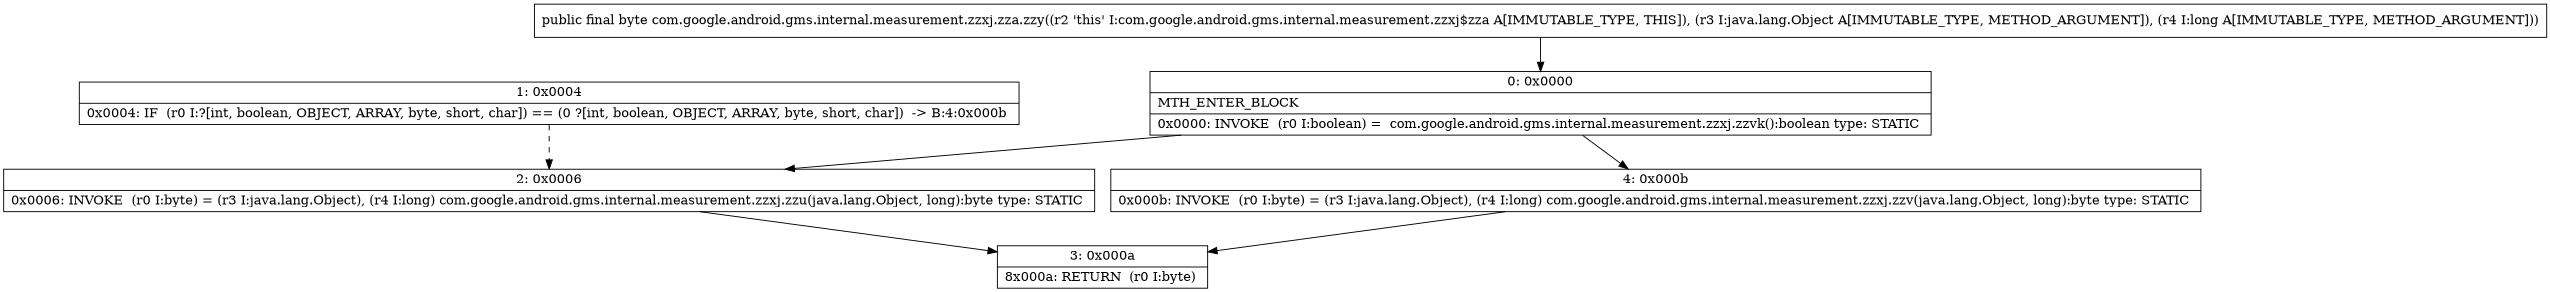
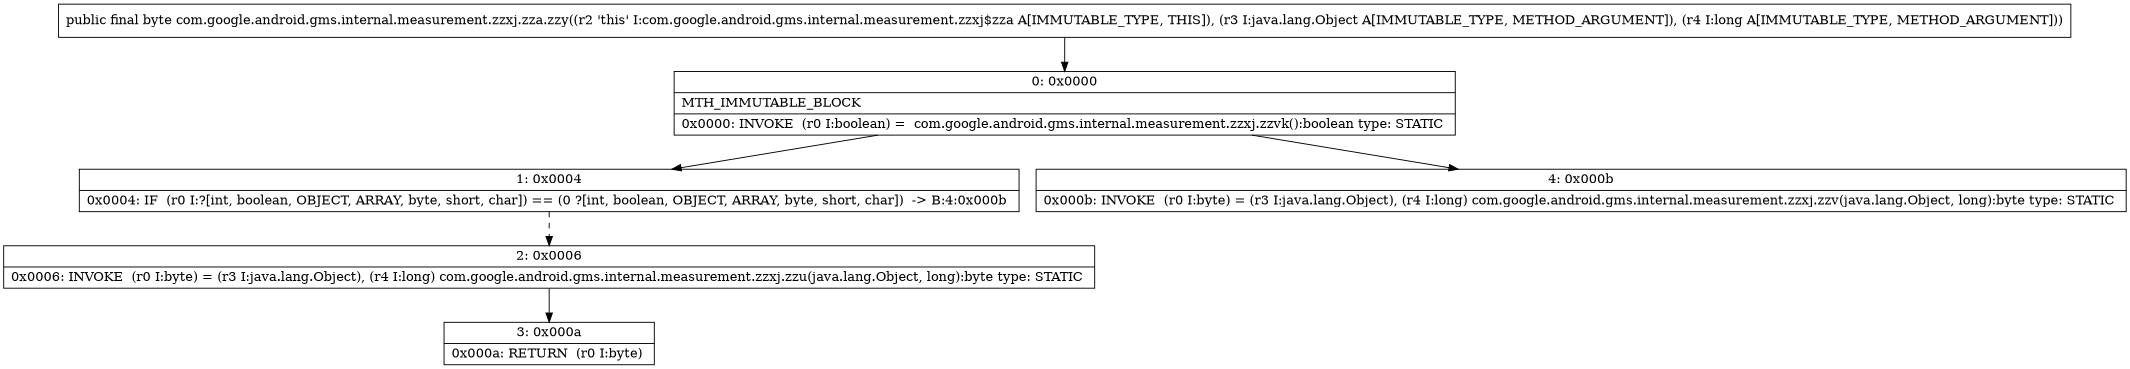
(1228, 103) -> (771, 103)
(988, 152) -> (779, 151)
(1361, 231) -> none
(1103, 277) -> (549, 354)
